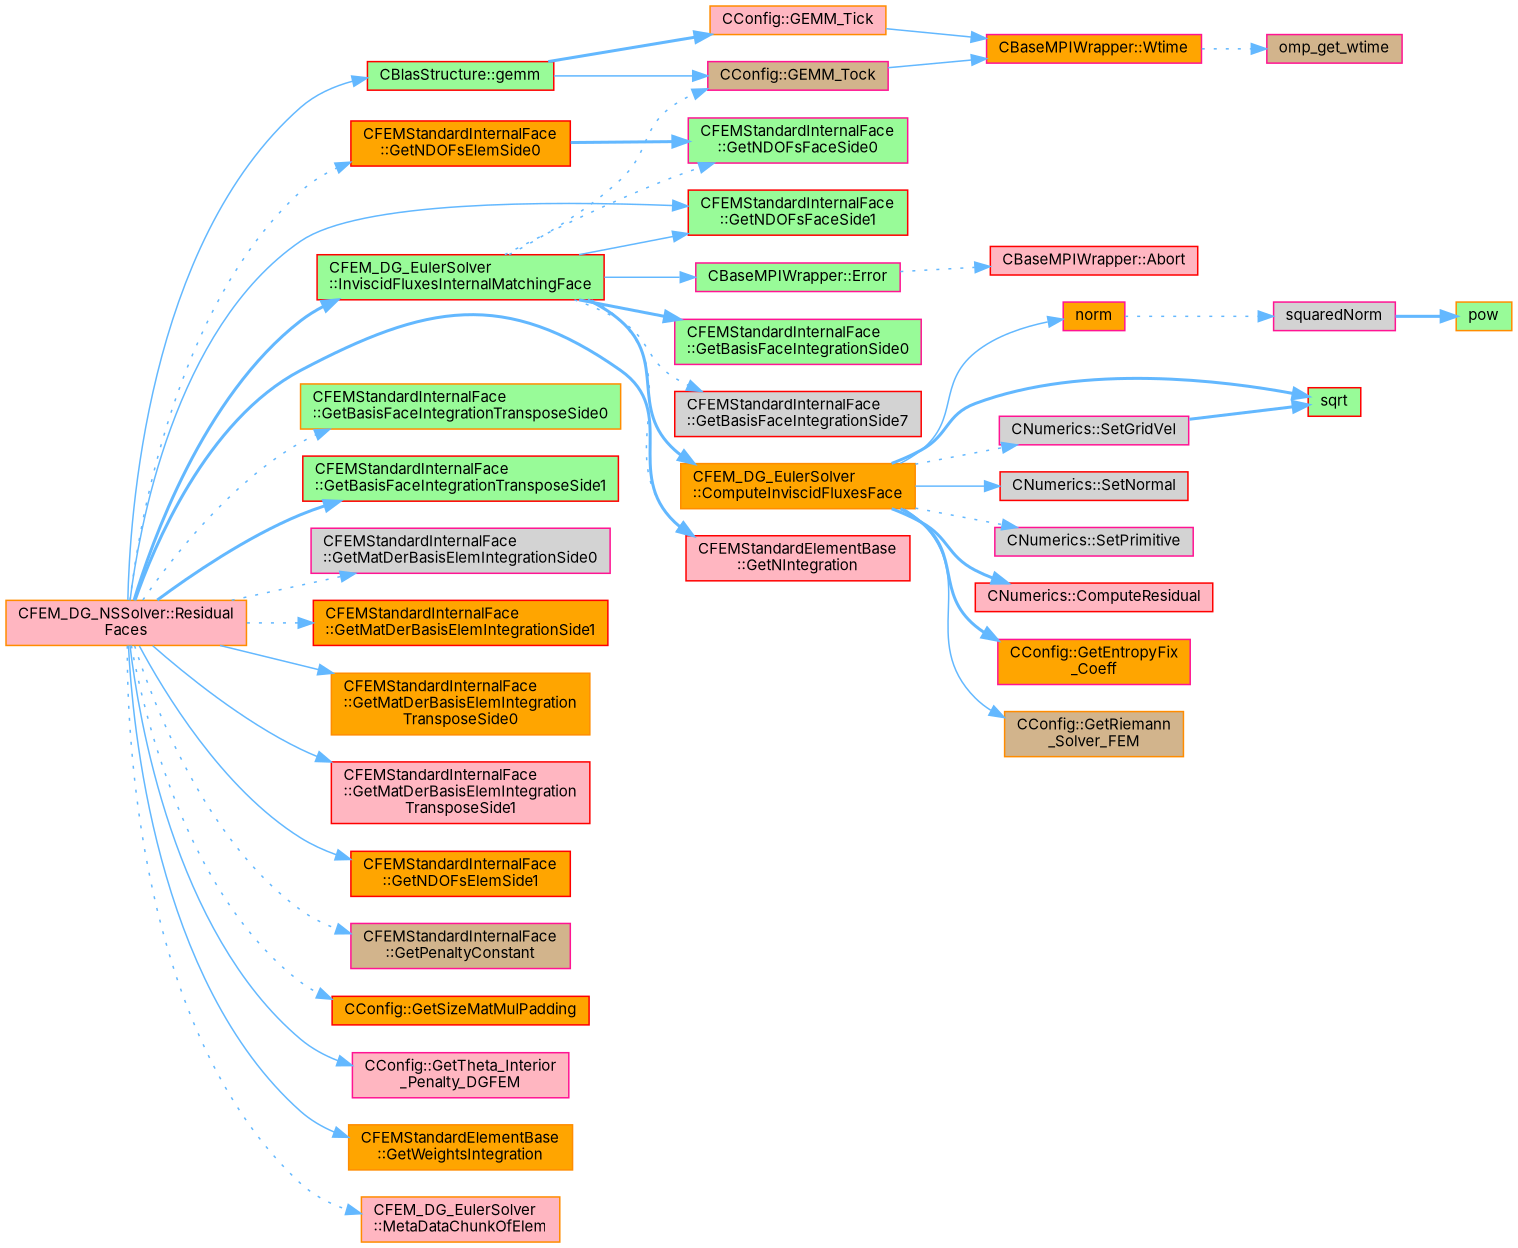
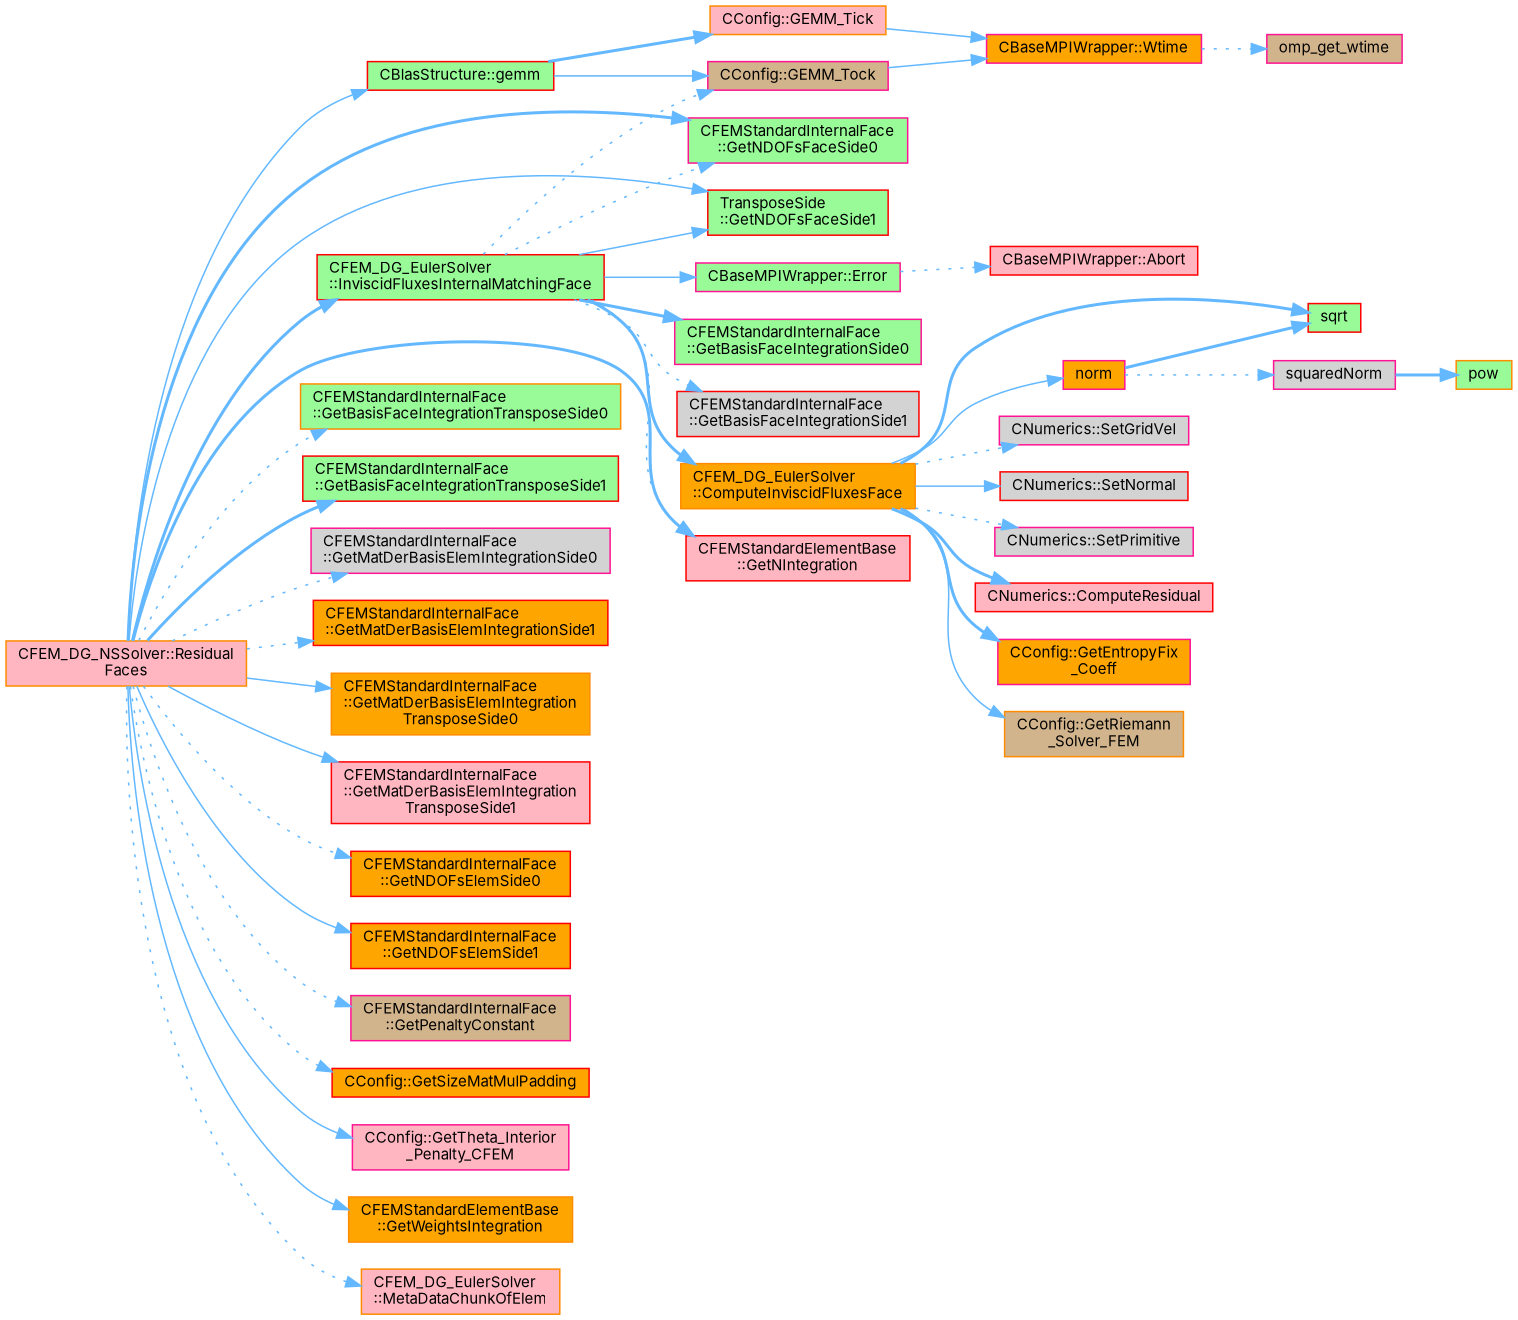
(622, 142) -> (261, 226)
(798, 213) -> (798, 213)
(1241, 413) -> (1209, 348)
(798, 414) -> (798, 414)
(461, 1075) -> (461, 1147)
